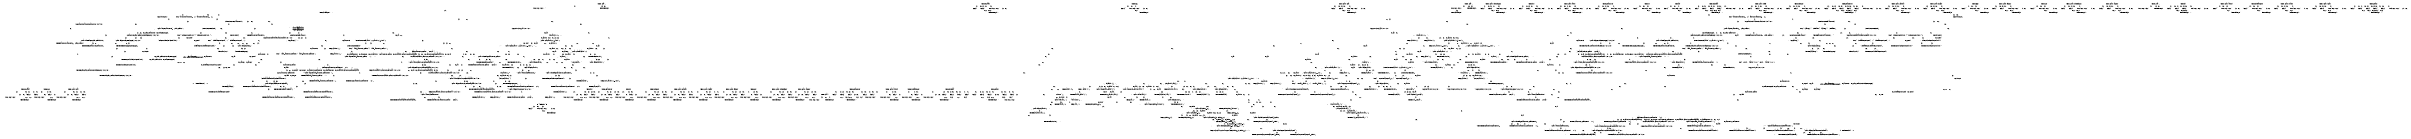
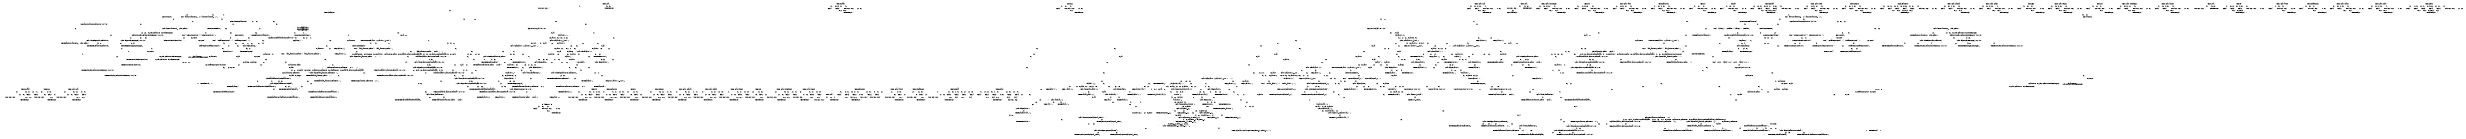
(1222, 92) -> (1136, 118)
none -> (1208, 104)
(1143, 108) -> (1173, 111)
